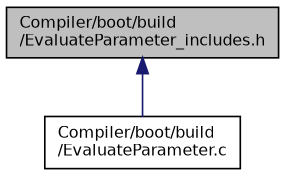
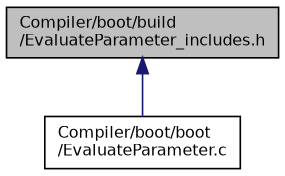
(143, 143) -> (143, 143)
